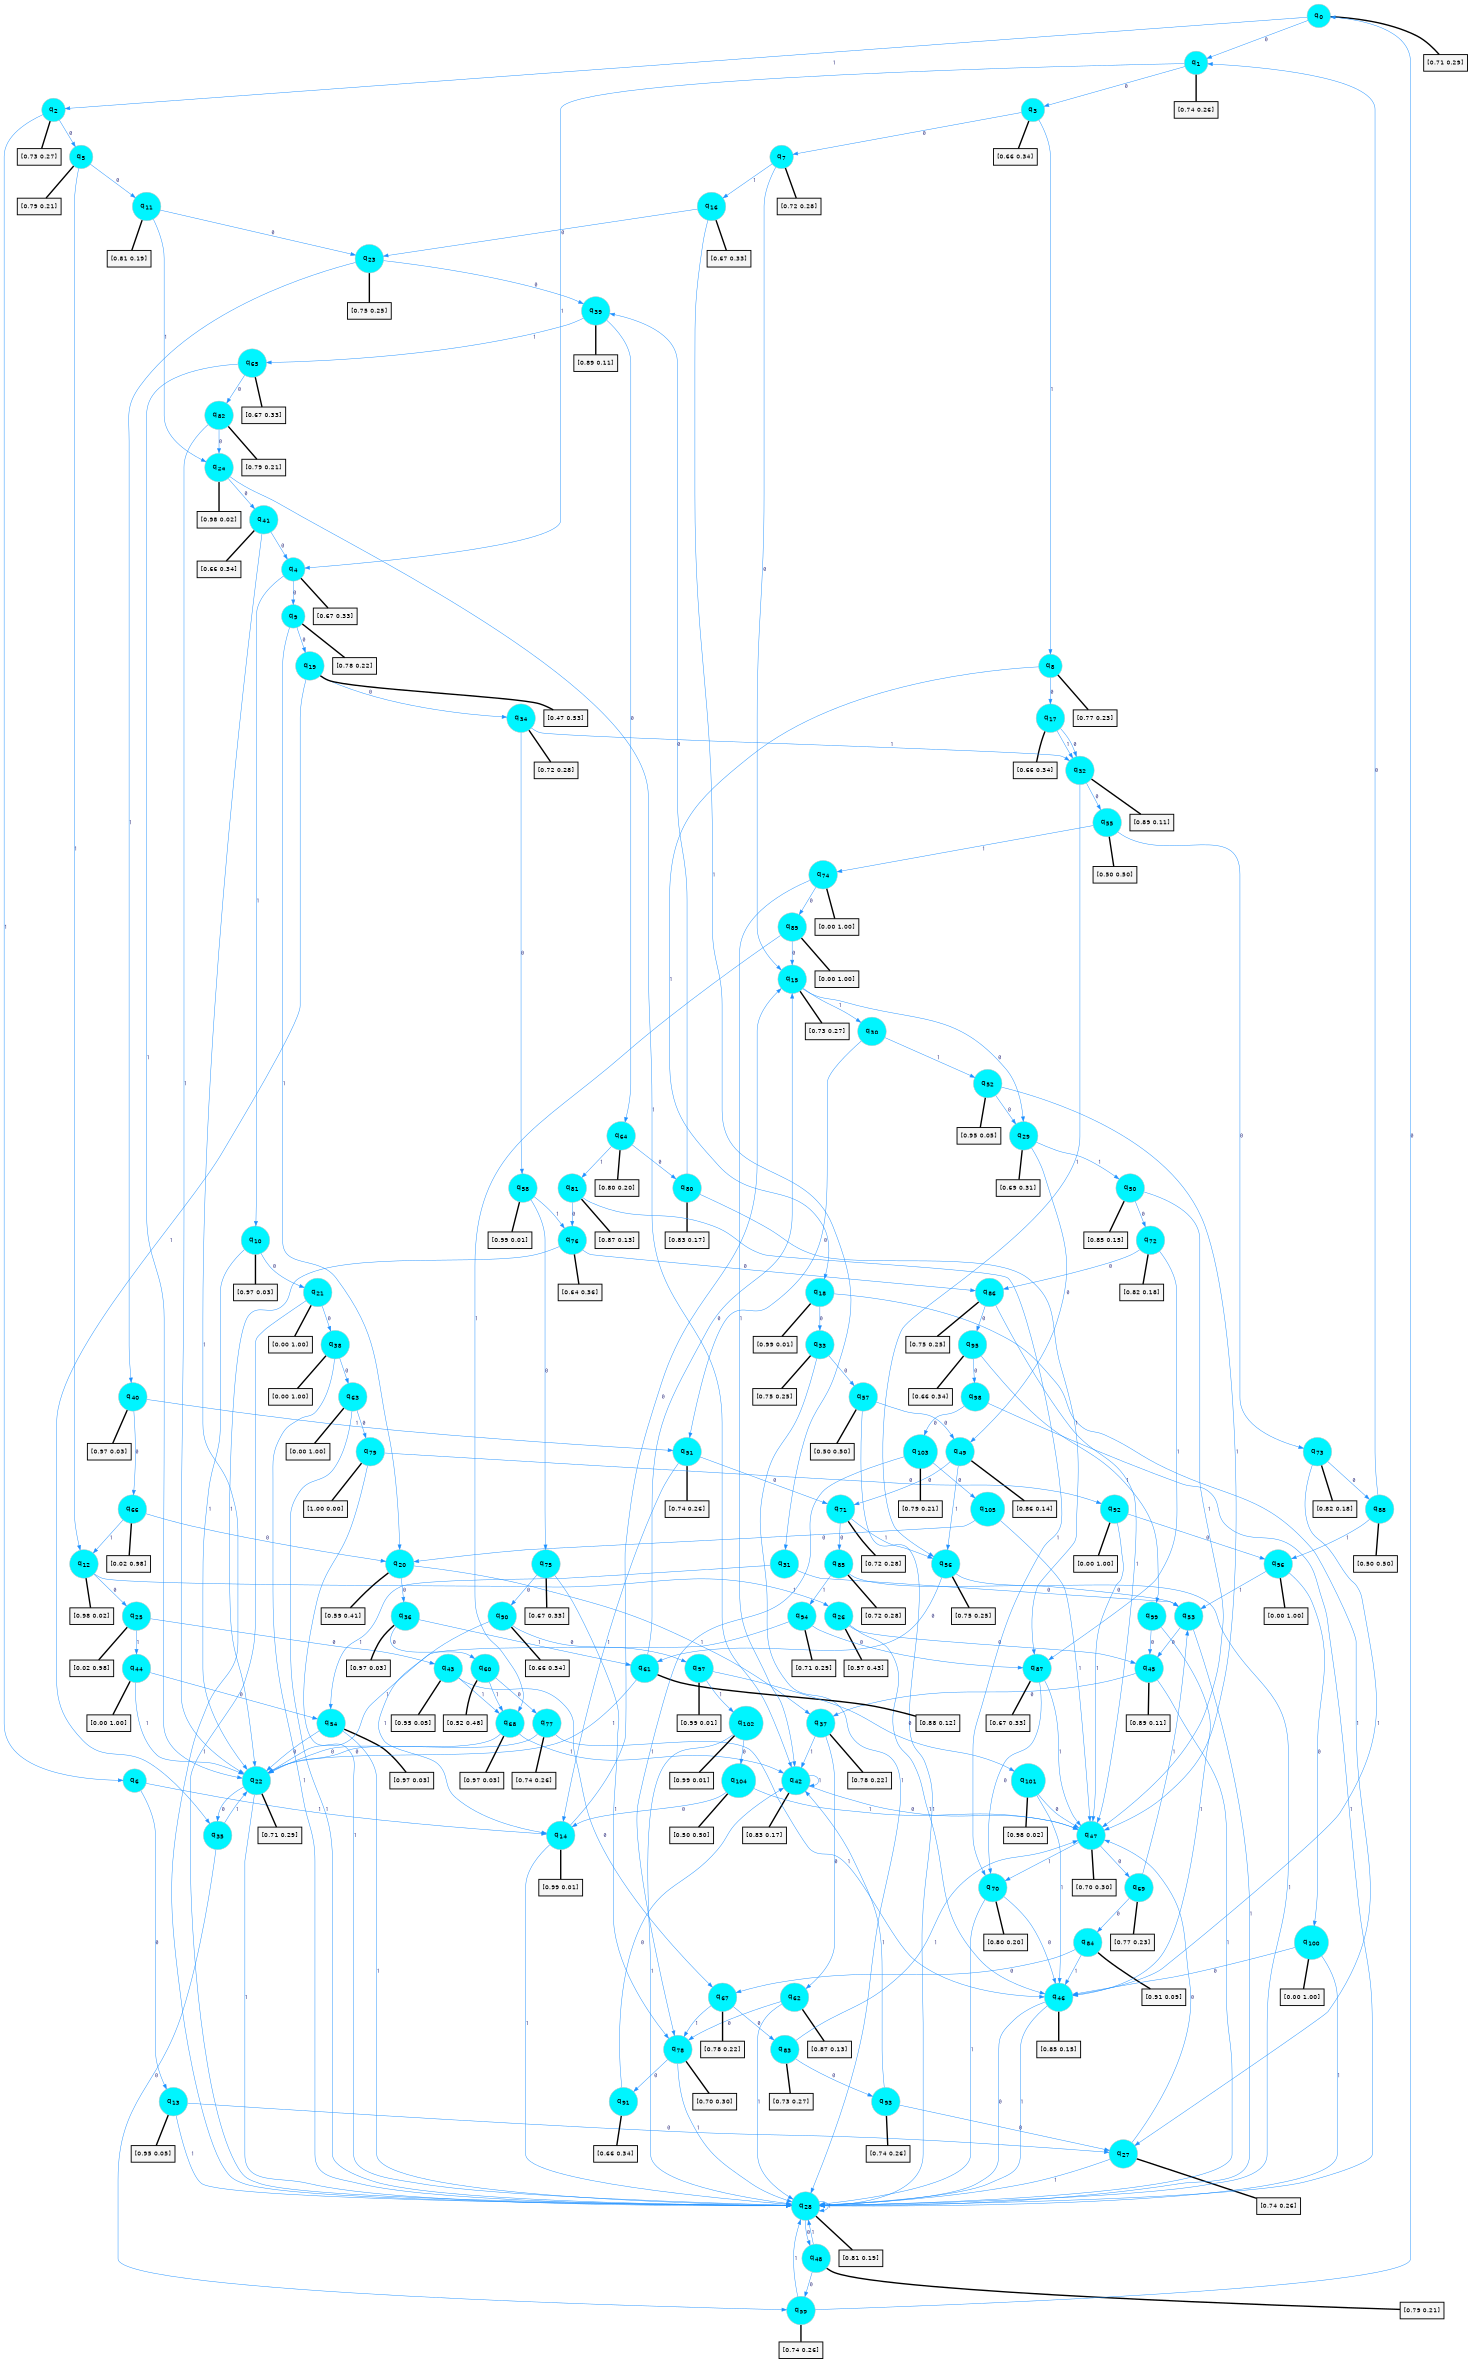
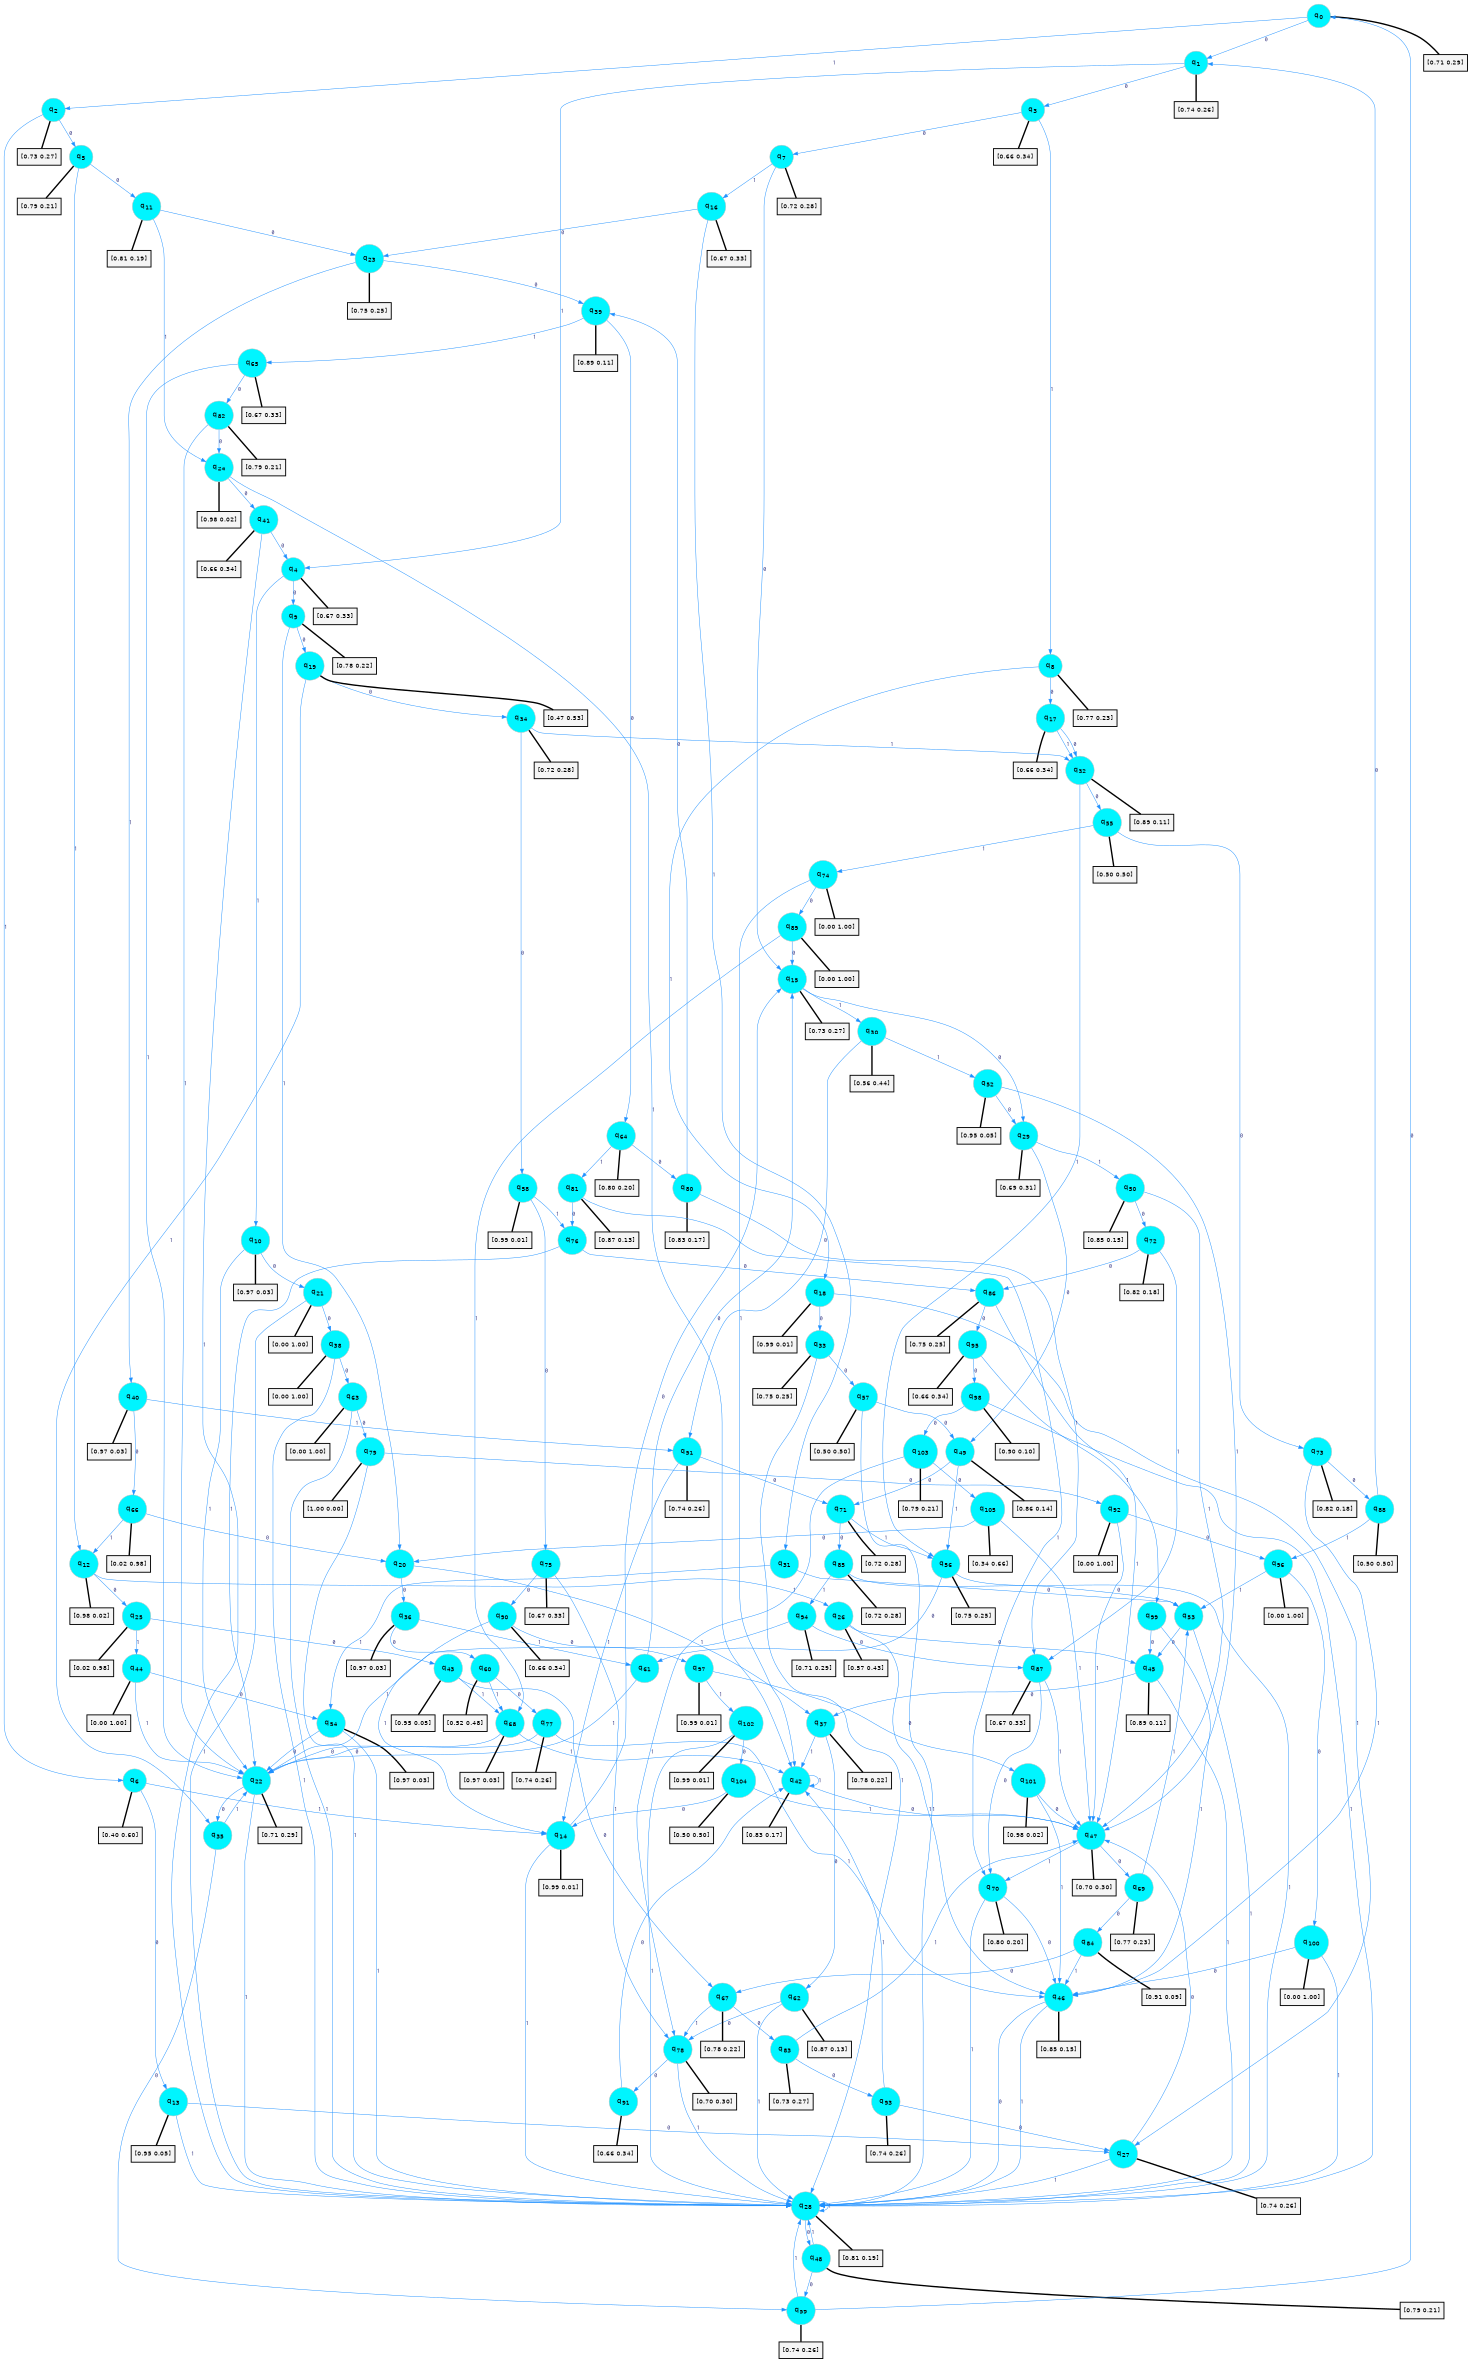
none -> (872, 1084)
(580, 1292) -> none
none -> (1017, 1452)
none -> (990, 1564)
(343, 1616) -> none
(938, 1723) -> none
none -> (120, 1835)
